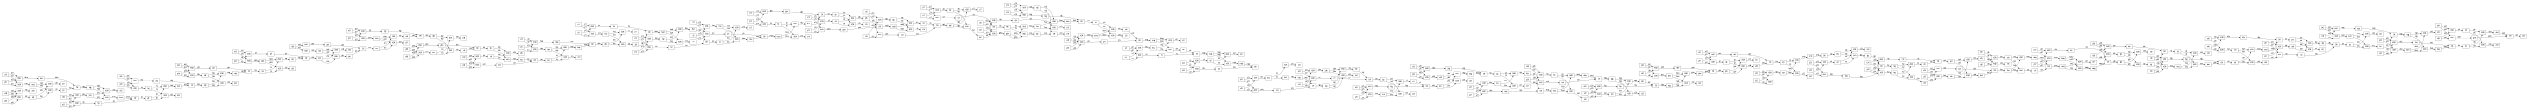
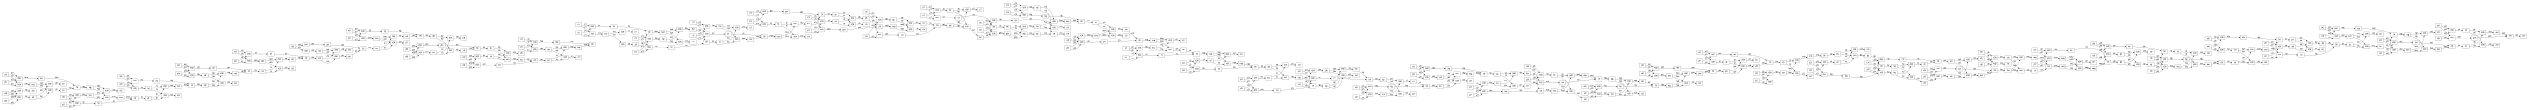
(606, 44) -> none
none -> (1269, 67)
